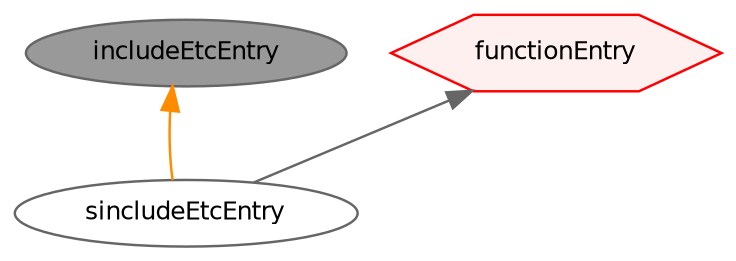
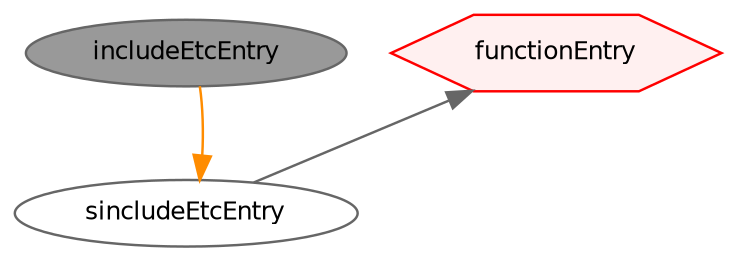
(170, 146) -> (203, 121)
